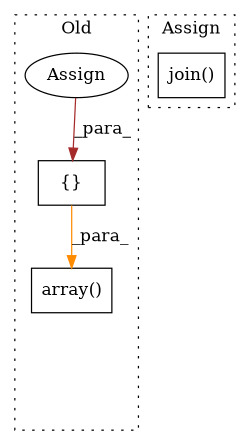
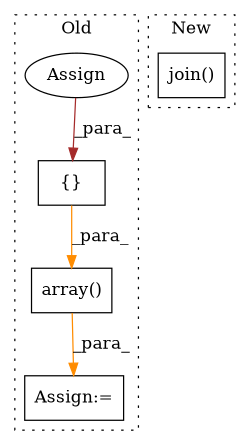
(192, 29) -> (192, 29)
none -> (74, 398)
